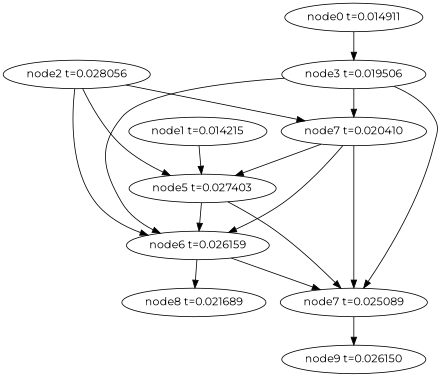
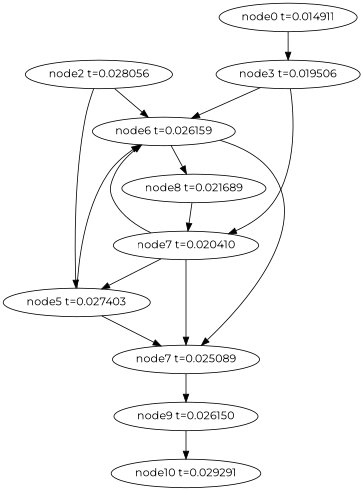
(211, 102) -> (191, 213)
(198, 131) -> none
(423, 179) -> none
none -> (186, 473)
